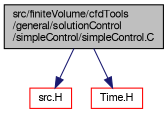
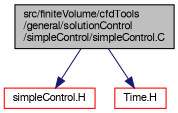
(51, 98) -> (50, 98)
